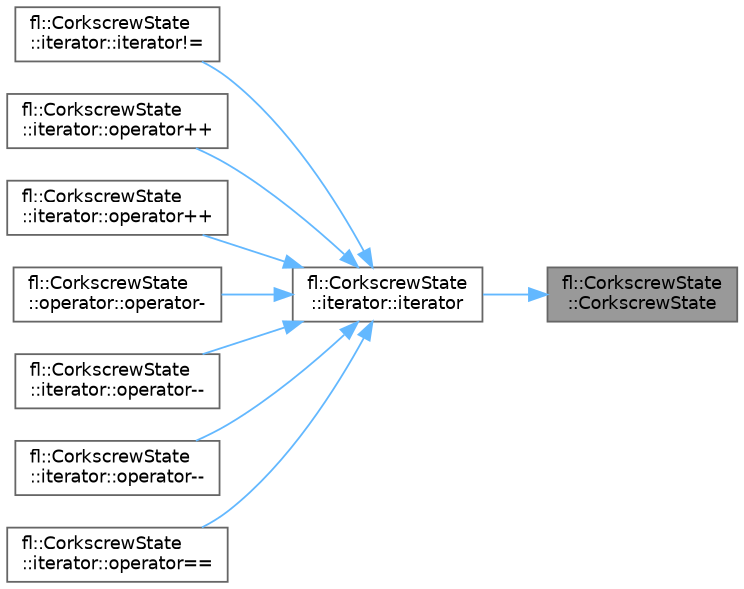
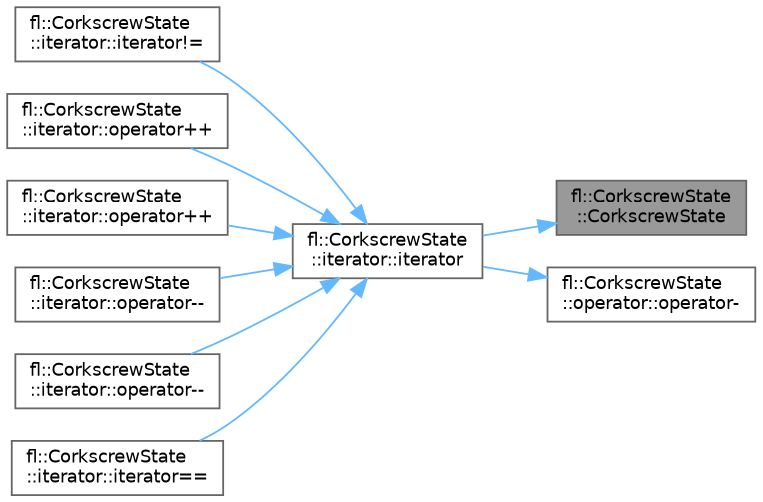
(248, 295) -> (506, 271)
(117, 555) -> (117, 468)
